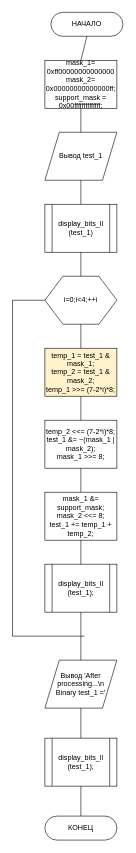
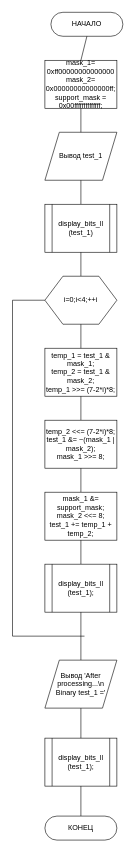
(81, 372) -> (81, 372)
